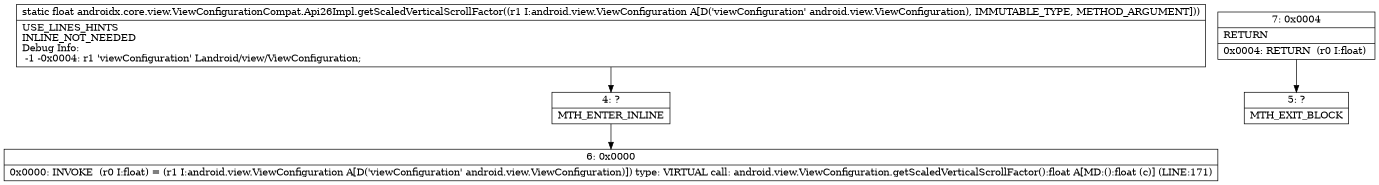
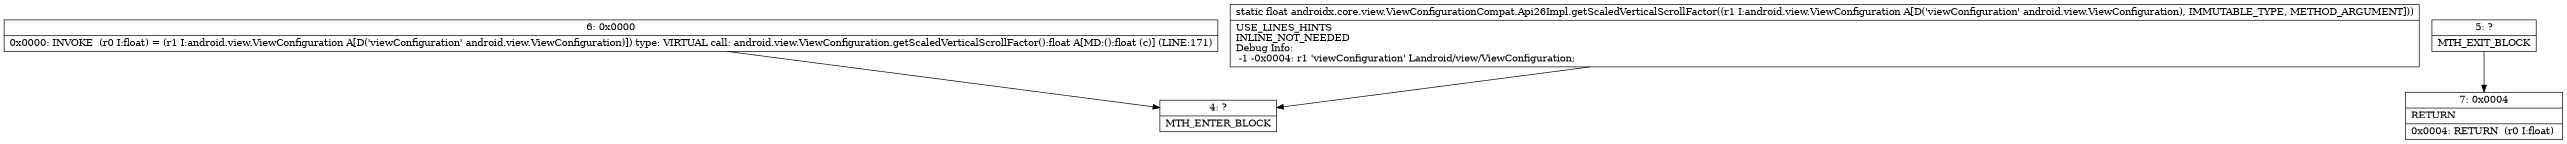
(1296, 72) -> (2484, 68)
(611, 116) -> (1218, 124)
(611, 133) -> (940, 79)
